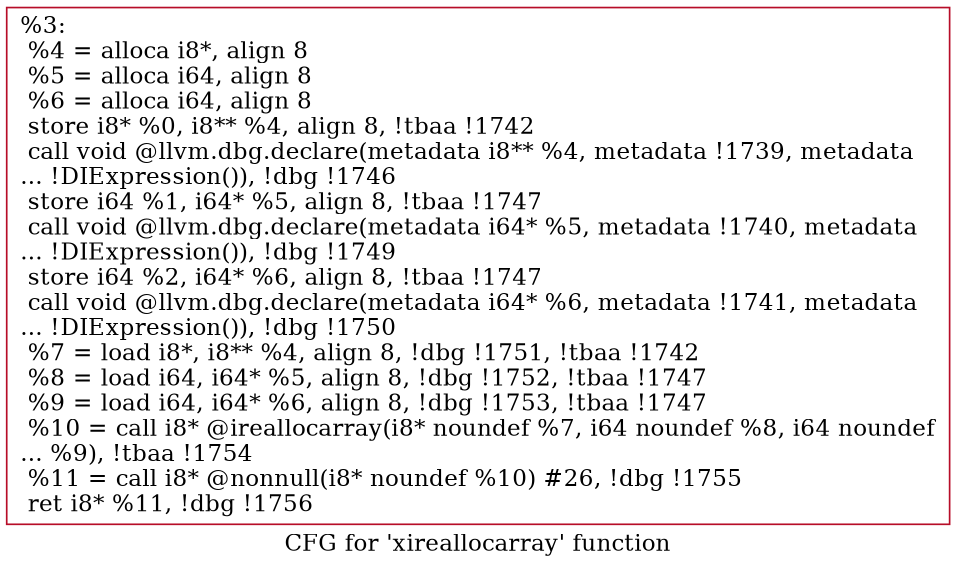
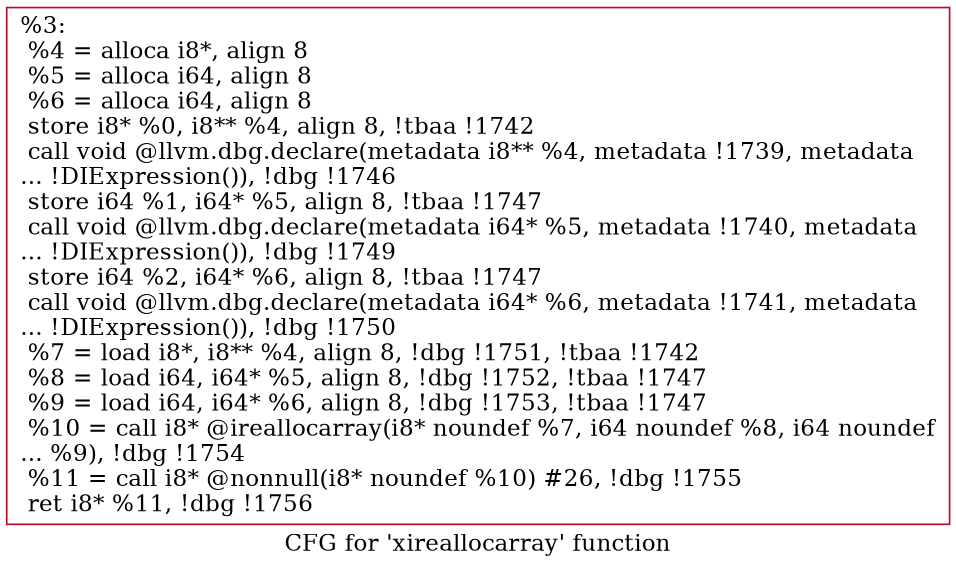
(137, 454) -> (133, 454)
